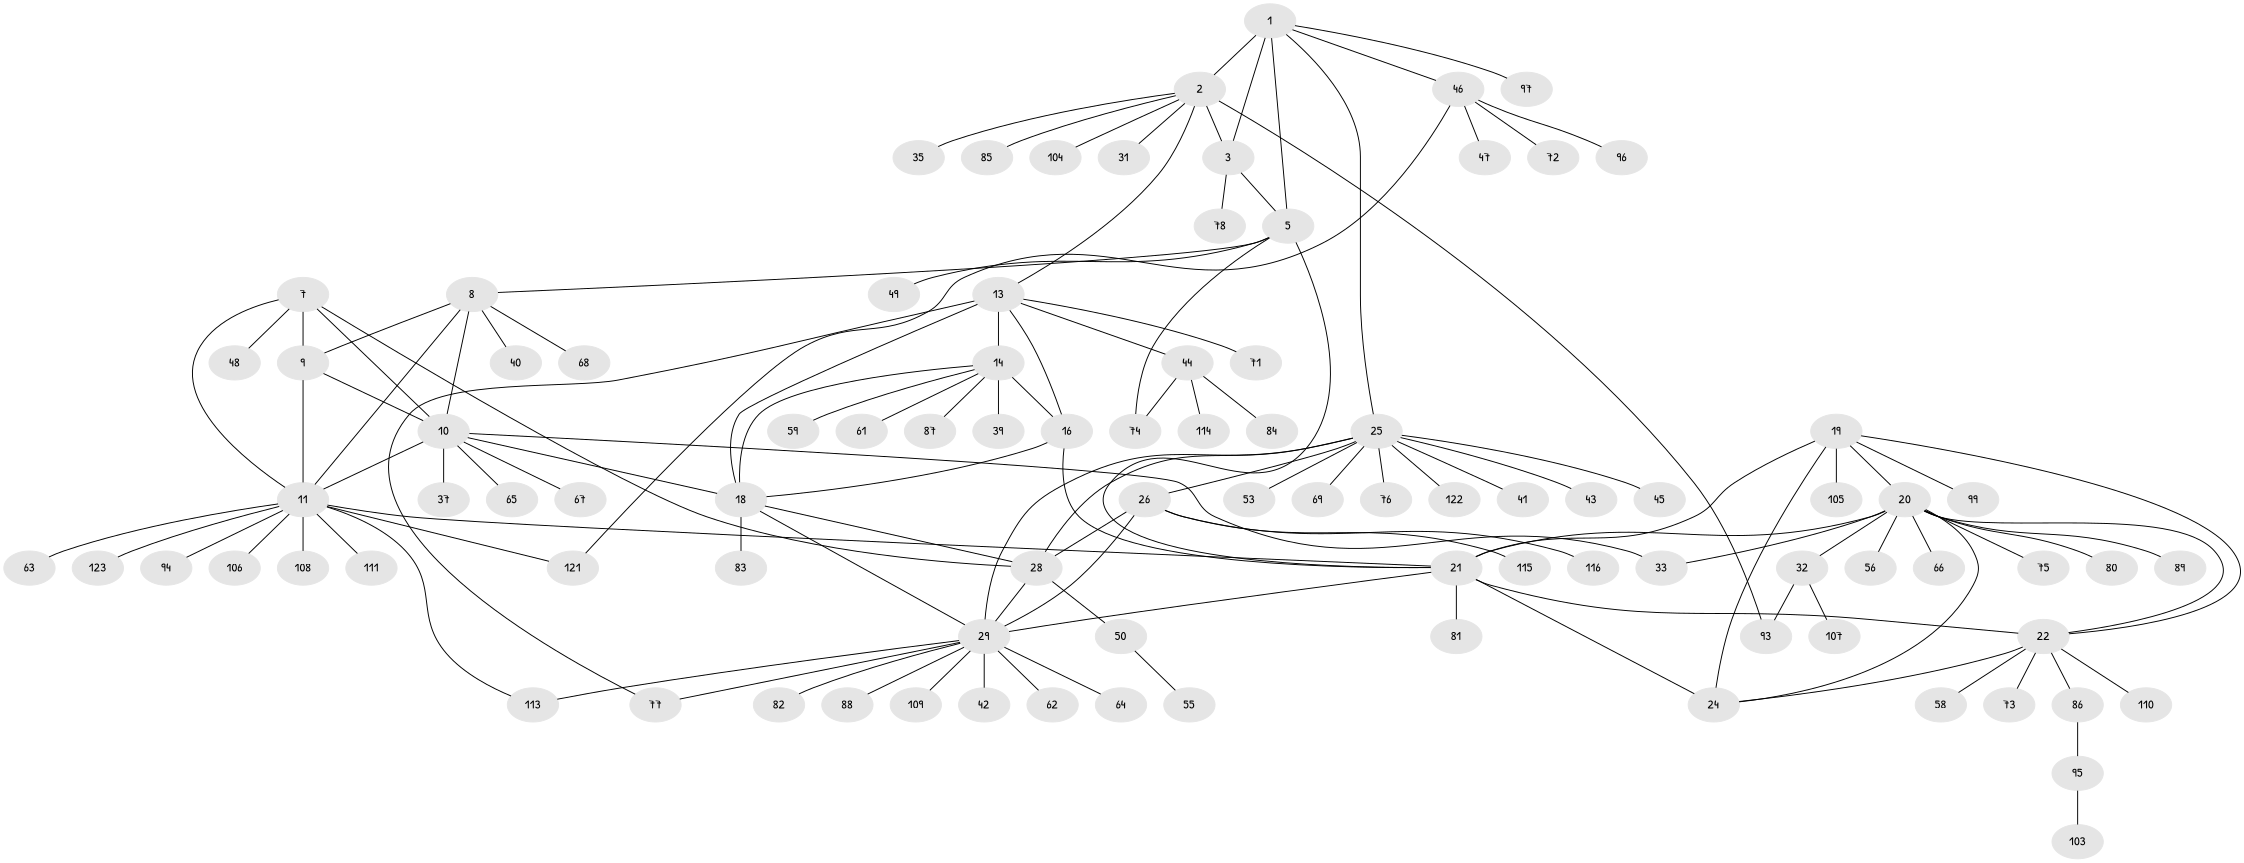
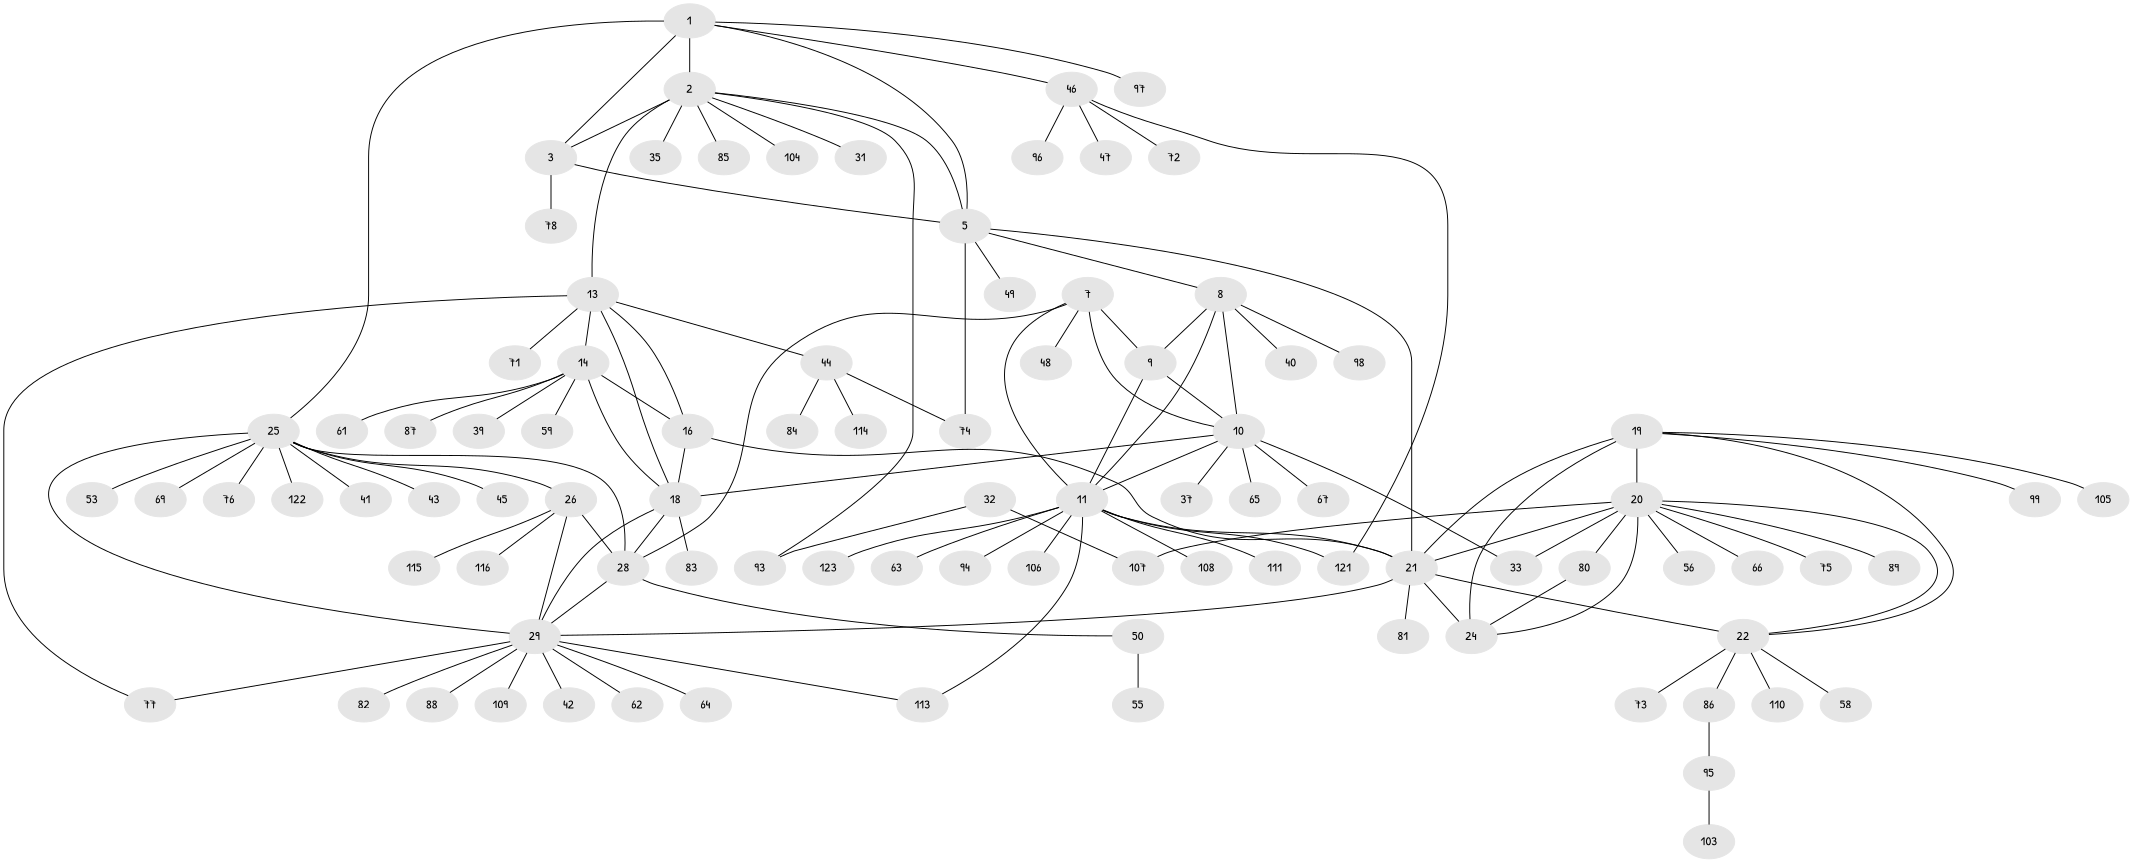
none -> (862, 116)
(584, 363) -> (1359, 363)
(1853, 534) -> (1383, 521)
(1882, 681) -> (1528, 602)
